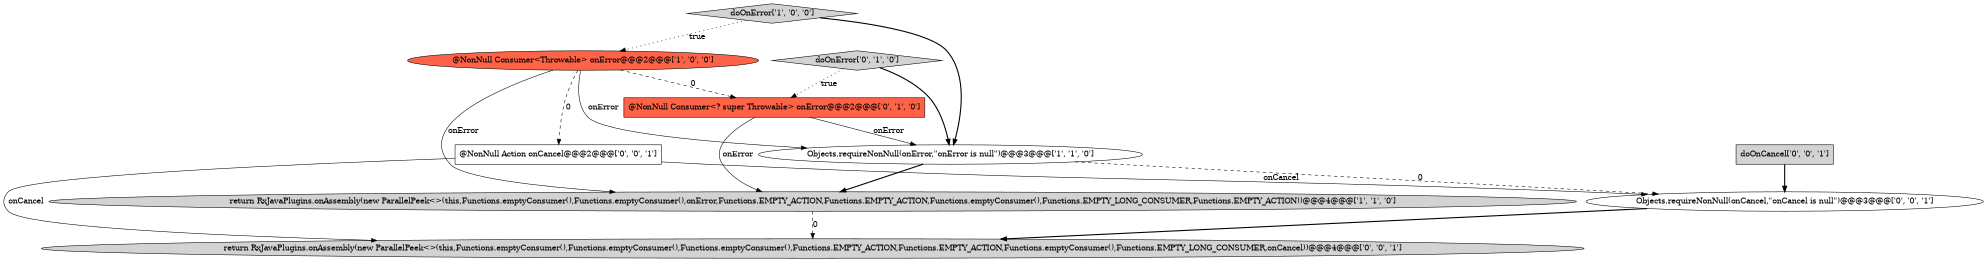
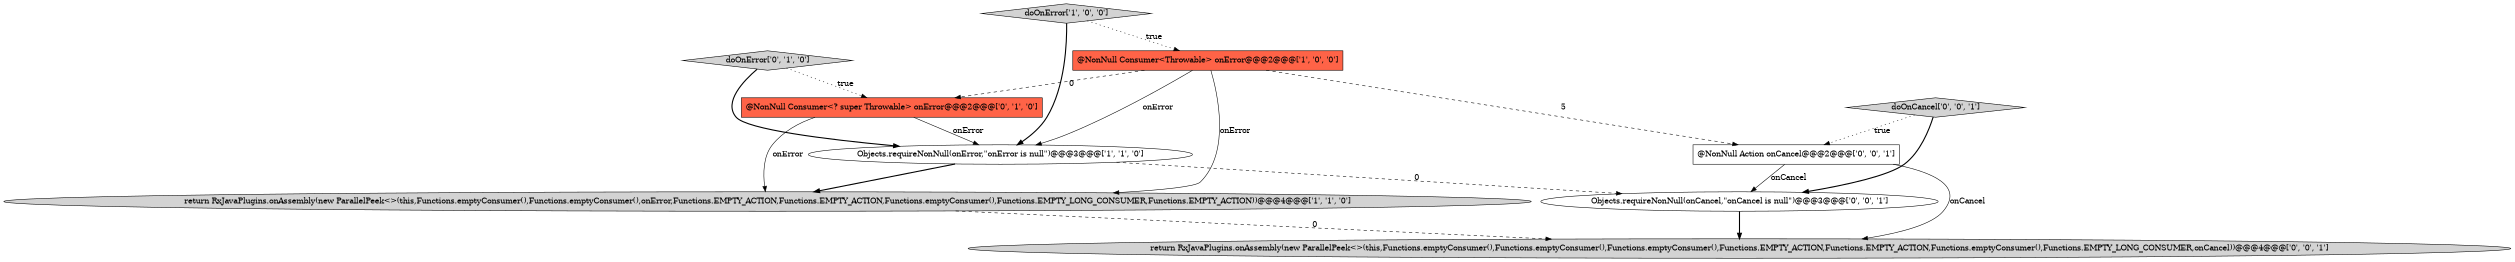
(583, 61) -> (1208, 61)
(569, 108) -> (1563, 108)
none -> (1872, 129)
(1785, 155) -> (1936, 108)
